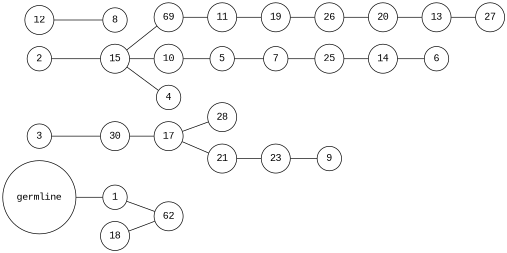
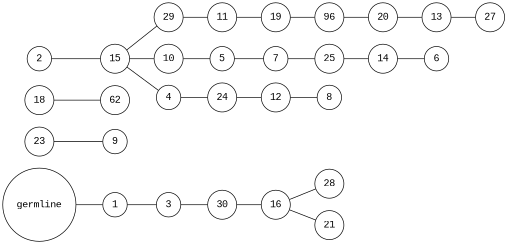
(169, 17) -> (169, 17)
(329, 17) -> (329, 17)
none -> (222, 97)
(169, 136) -> (276, 205)
(249, 159) -> none
(141, 206) -> (142, 205)
